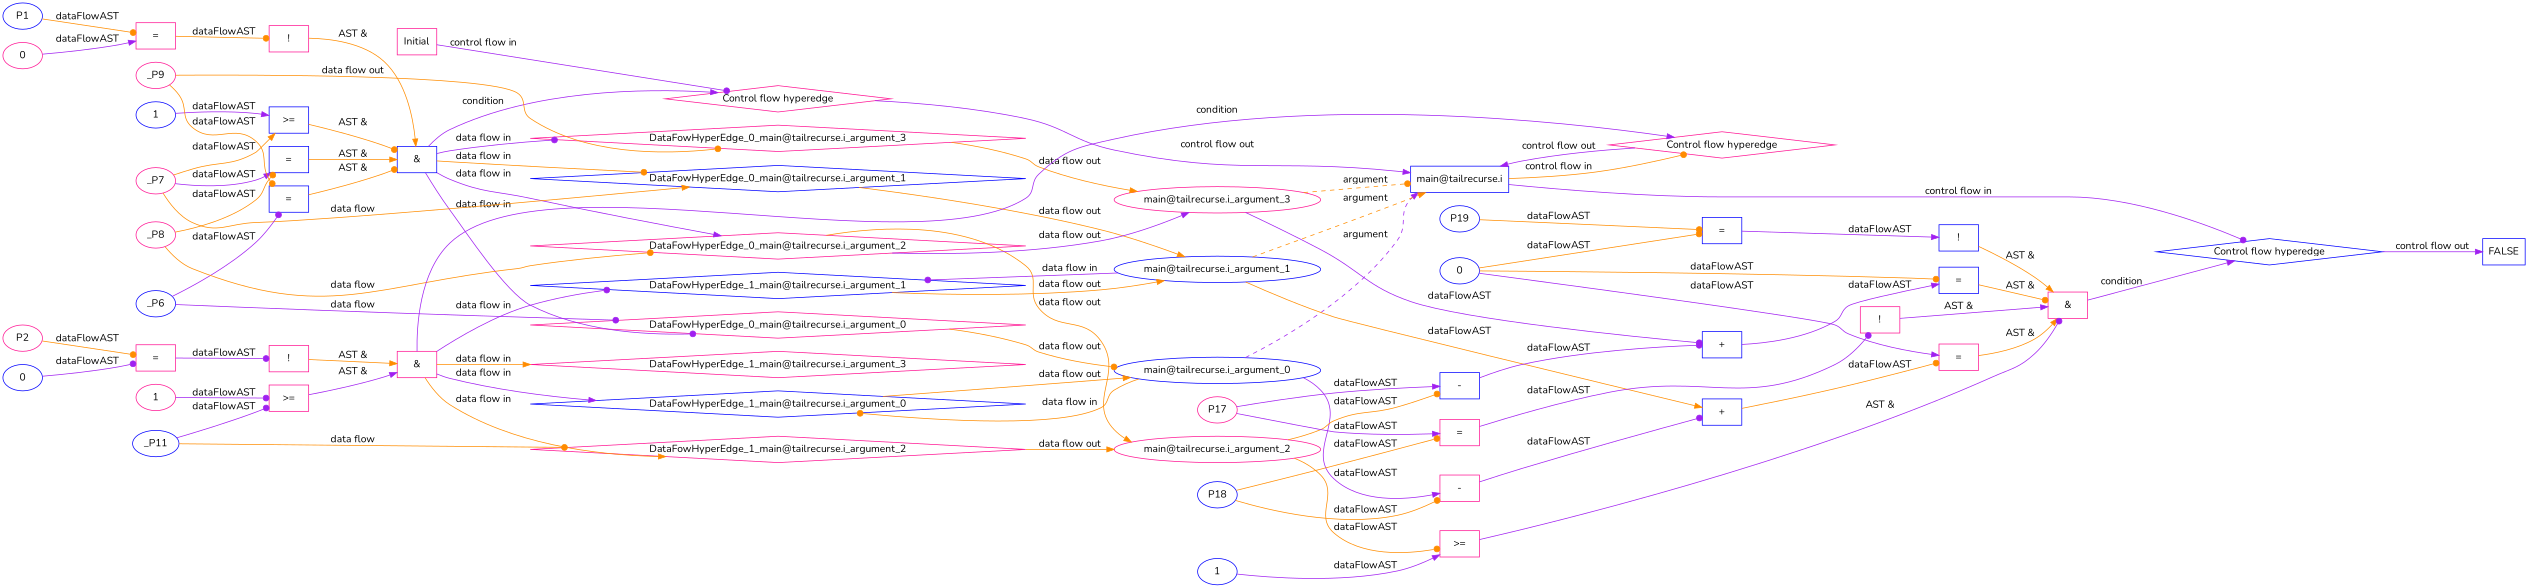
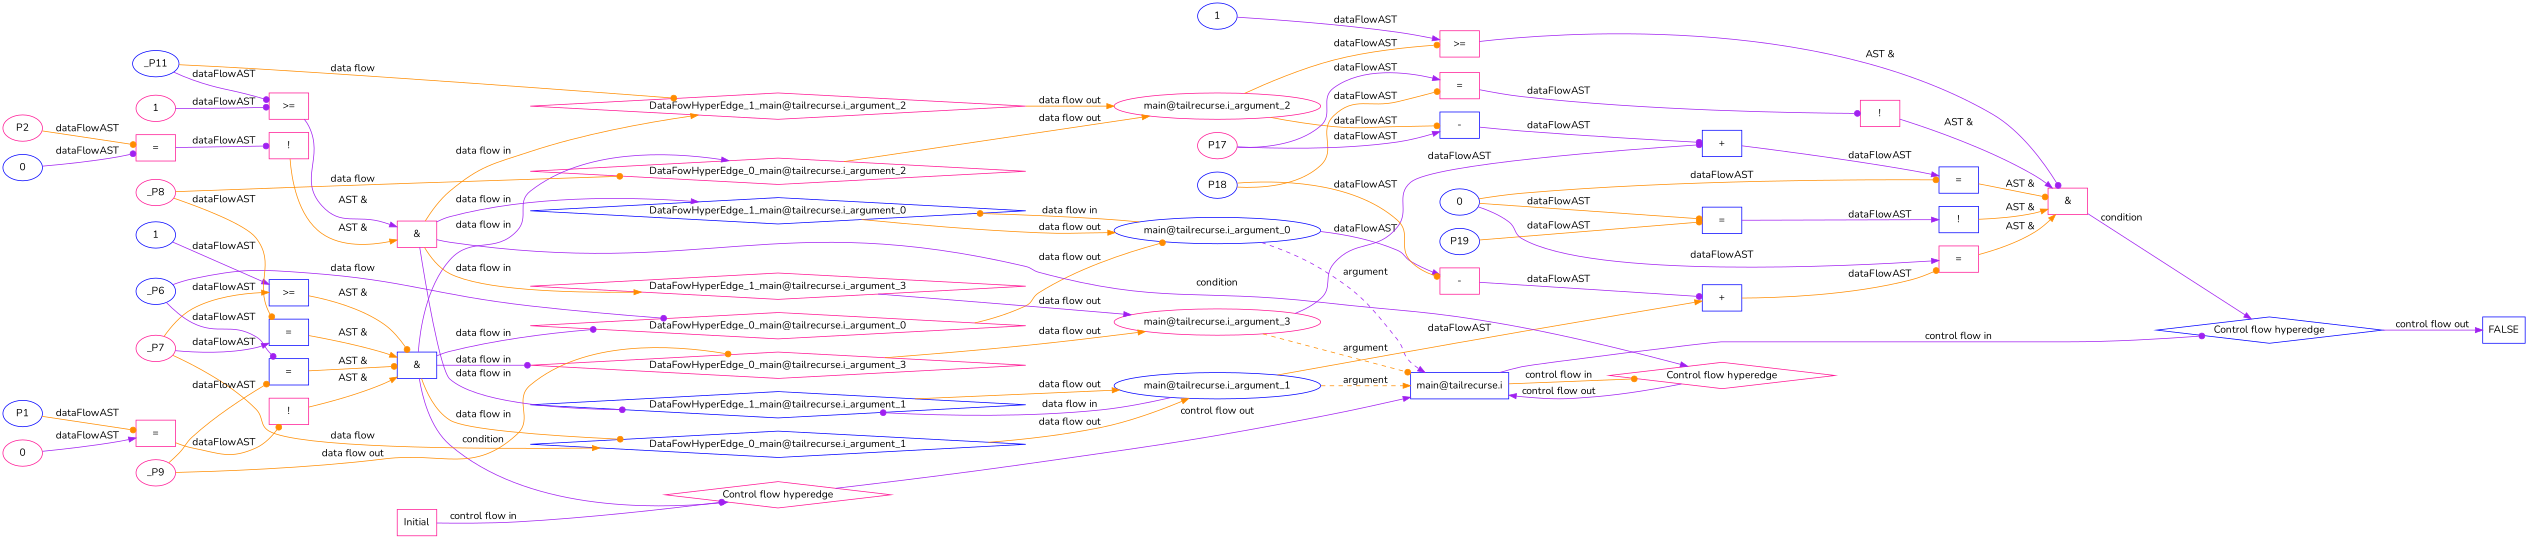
(1039, 249) -> (1001, 304)
